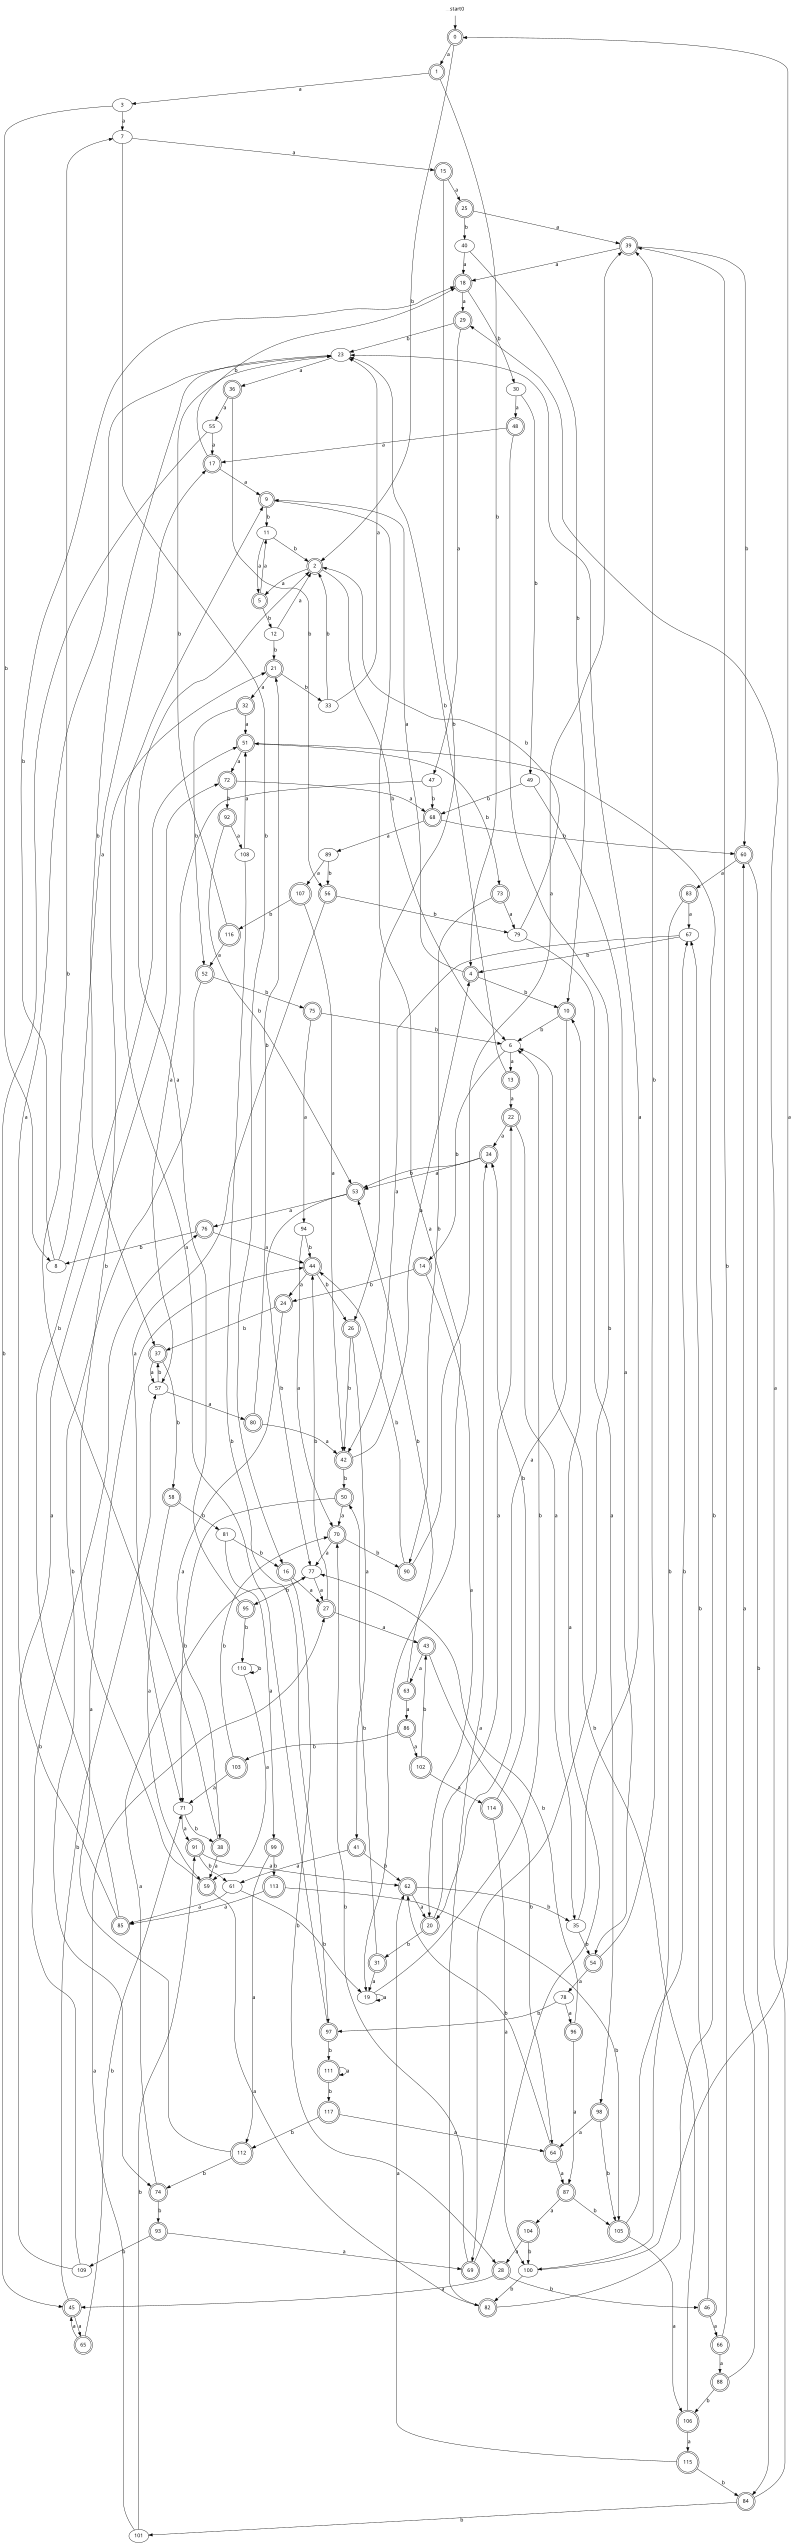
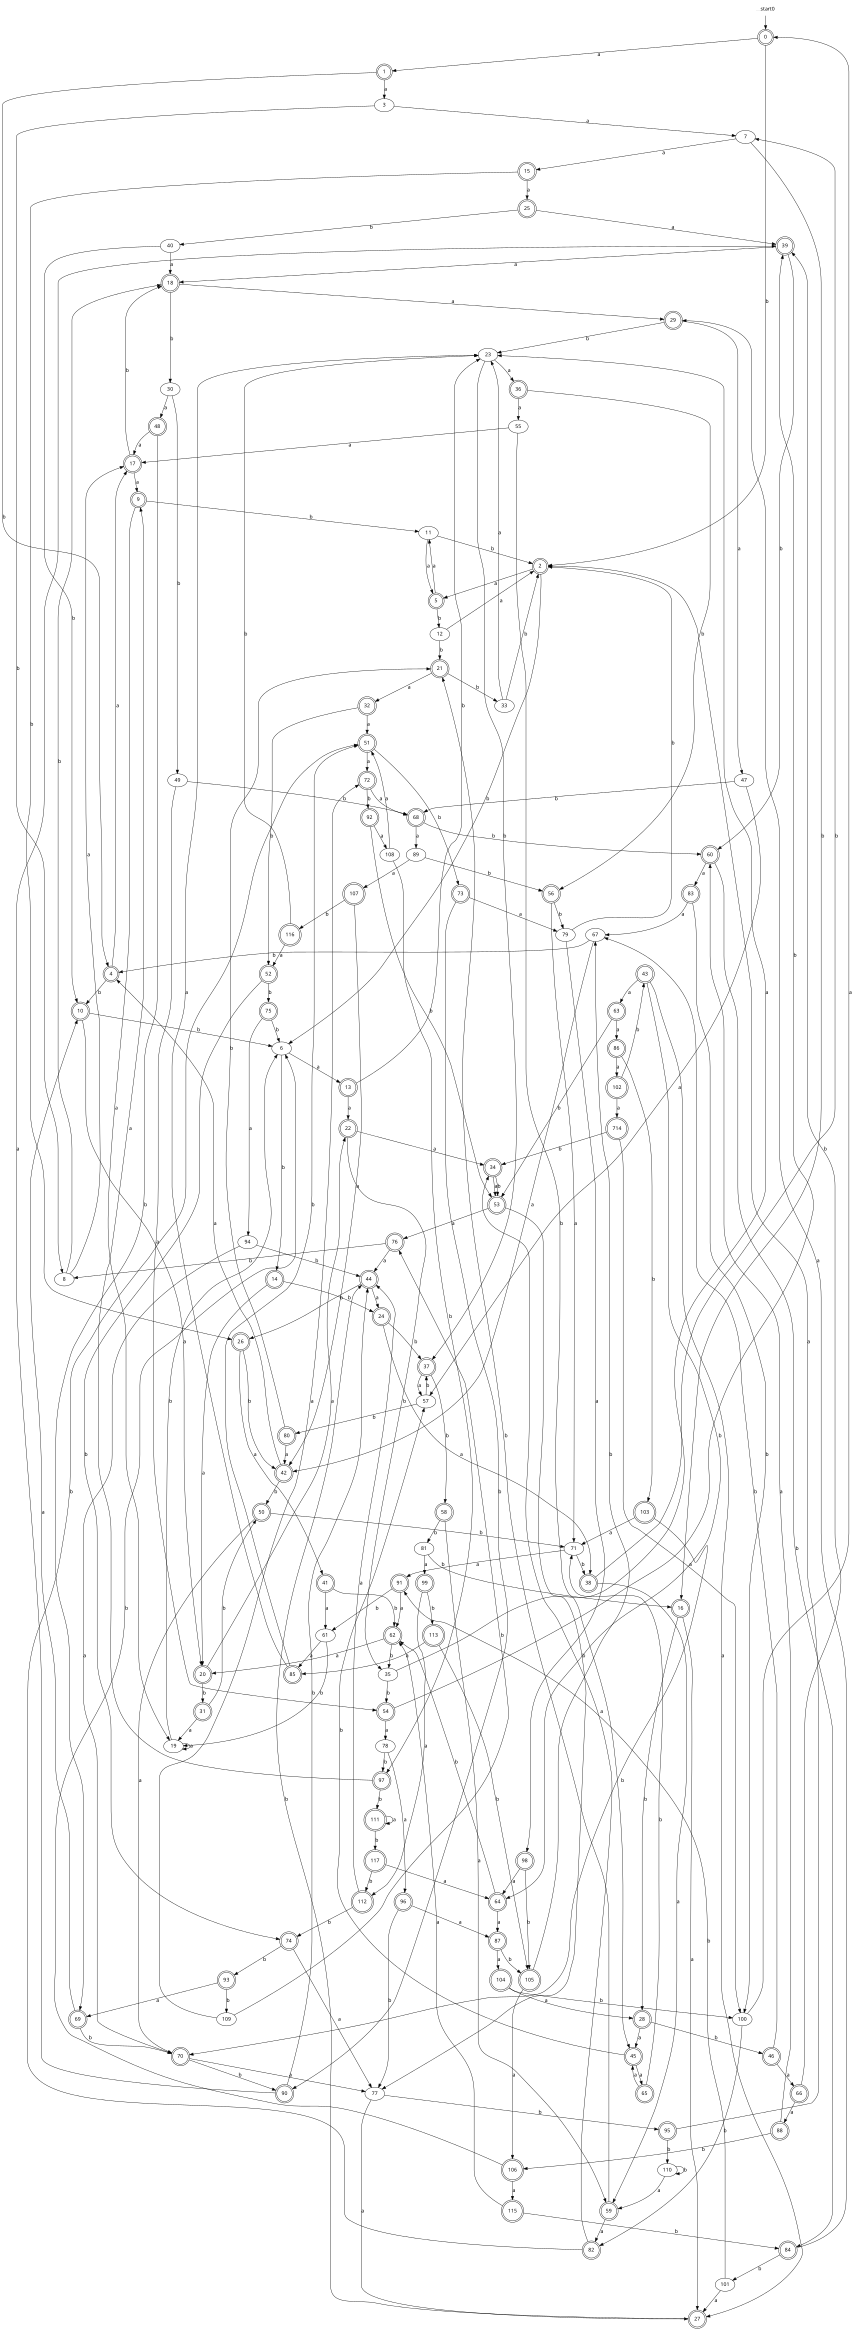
(404, 697) -> (116, 719)
(210, 1404) -> (374, 1417)
(556, 1516) -> (405, 1401)
(375, 1627) -> (721, 1676)
(492, 1808) -> (617, 1129)
